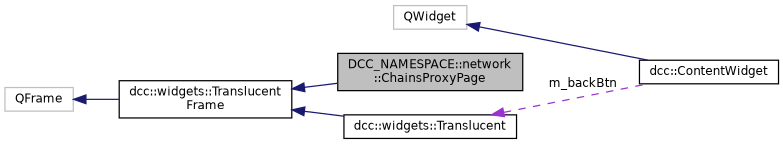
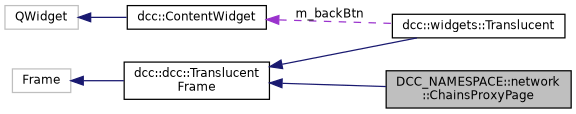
(576, 98) -> (336, 22)
(39, 99) -> (42, 81)
(205, 99) -> (197, 81)
